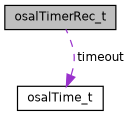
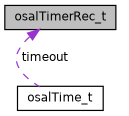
(74, 52) -> (18, 64)
